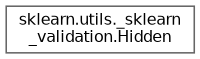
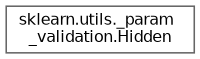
(100, 30) -> (100, 30)
